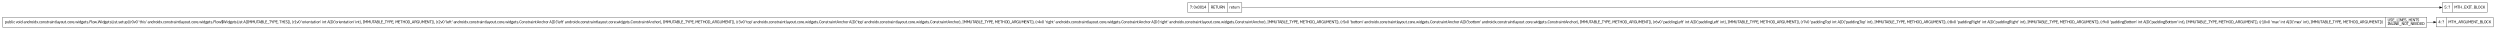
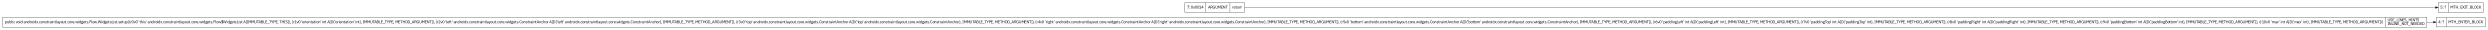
(1218, 7) -> (1218, 7)
(2470, 22) -> (2466, 22)
